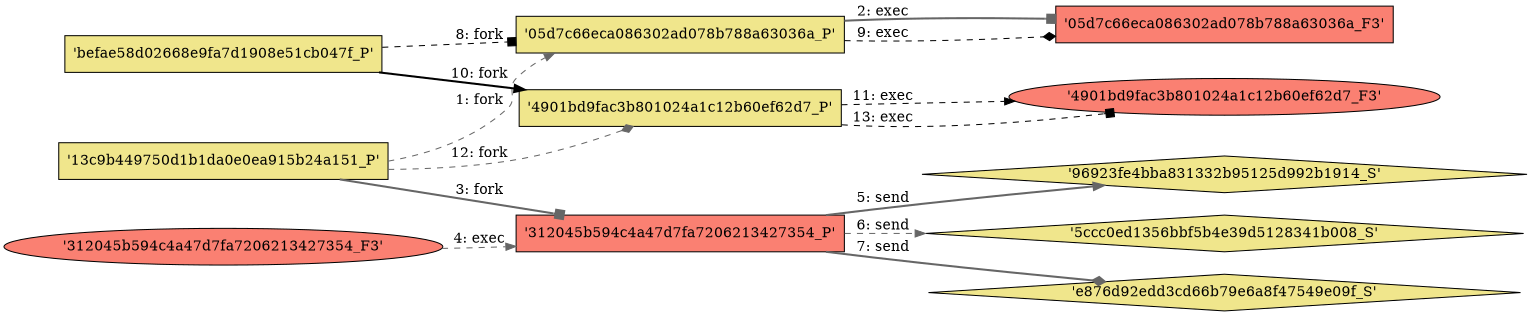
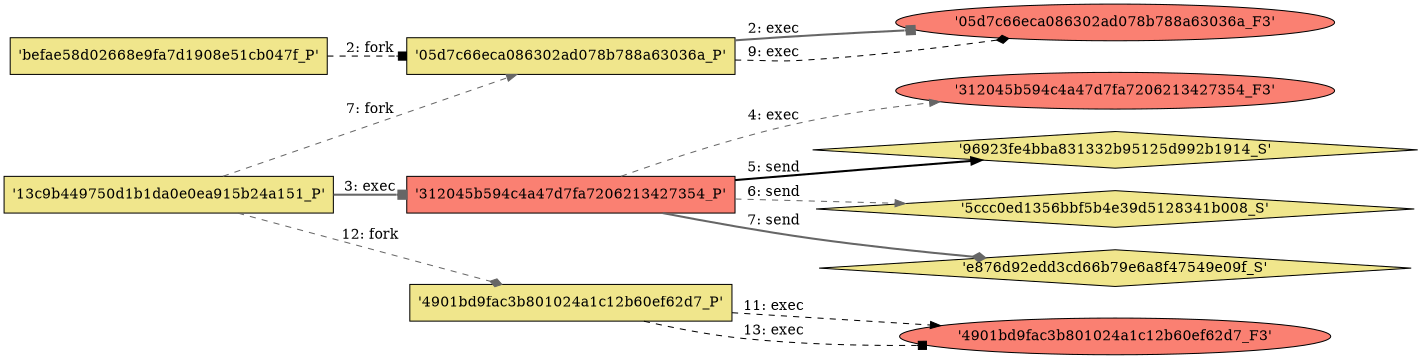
(1224, 24) -> (1115, 22)
(479, 35) -> (370, 48)
(447, 80) -> none
(479, 100) -> (370, 110)
(479, 190) -> (370, 187)
(960, 200) -> (853, 170)
(474, 248) -> (773, 129)
